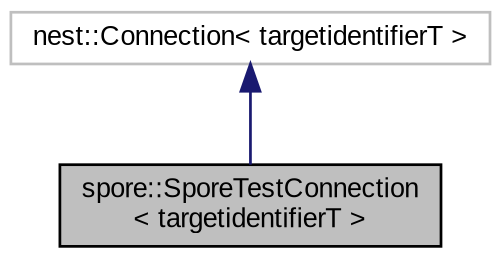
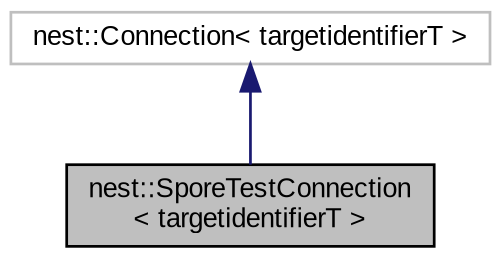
(250, 206) -> (250, 206)
